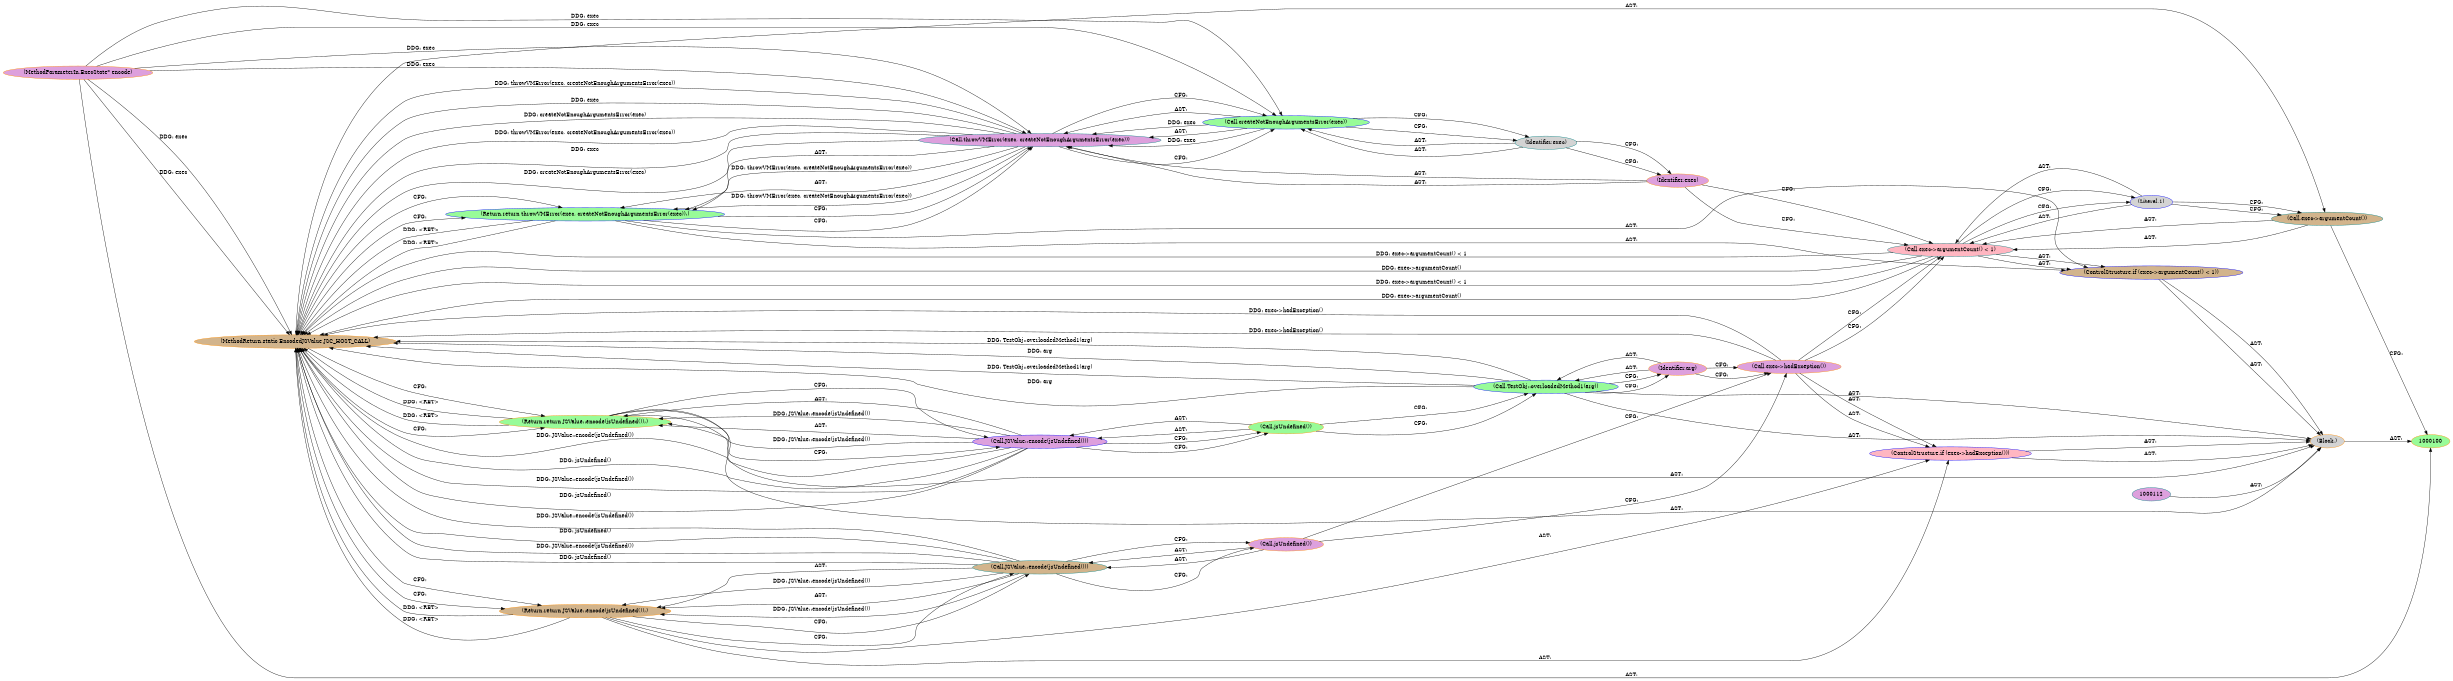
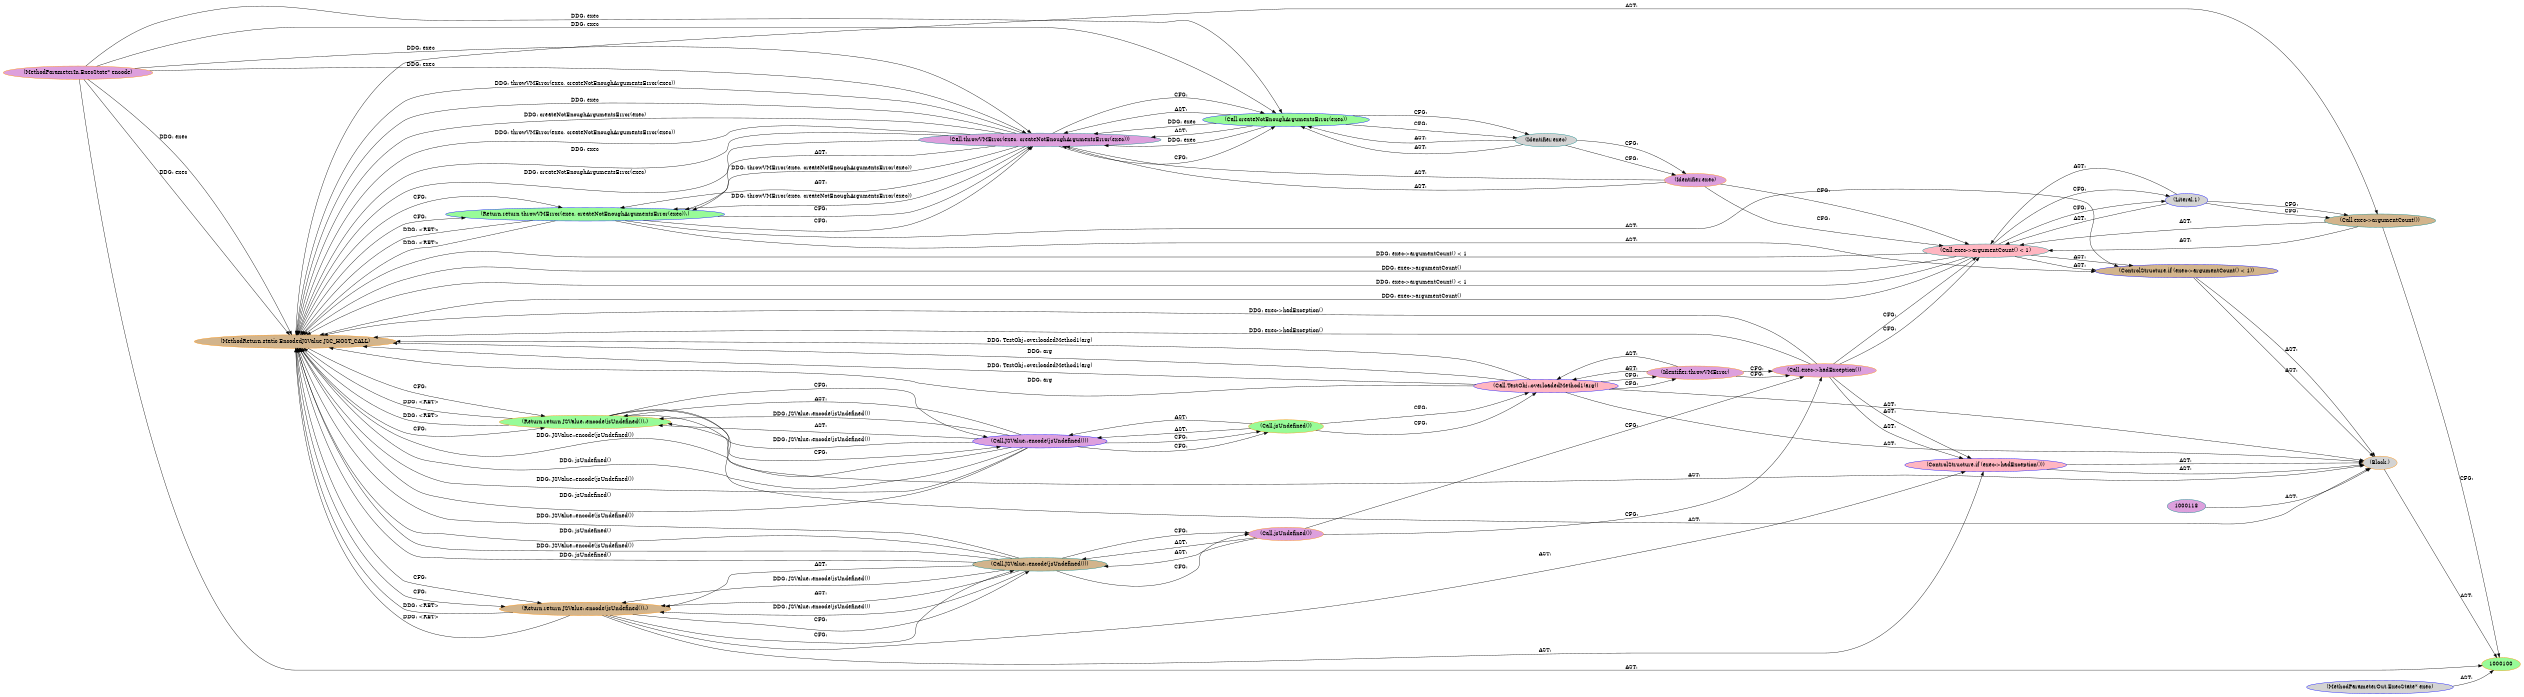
(1678, 369) -> (1695, 373)
(1546, 387) -> (1546, 386)
(2151, 494) -> (2187, 506)
none -> (2380, 687)
